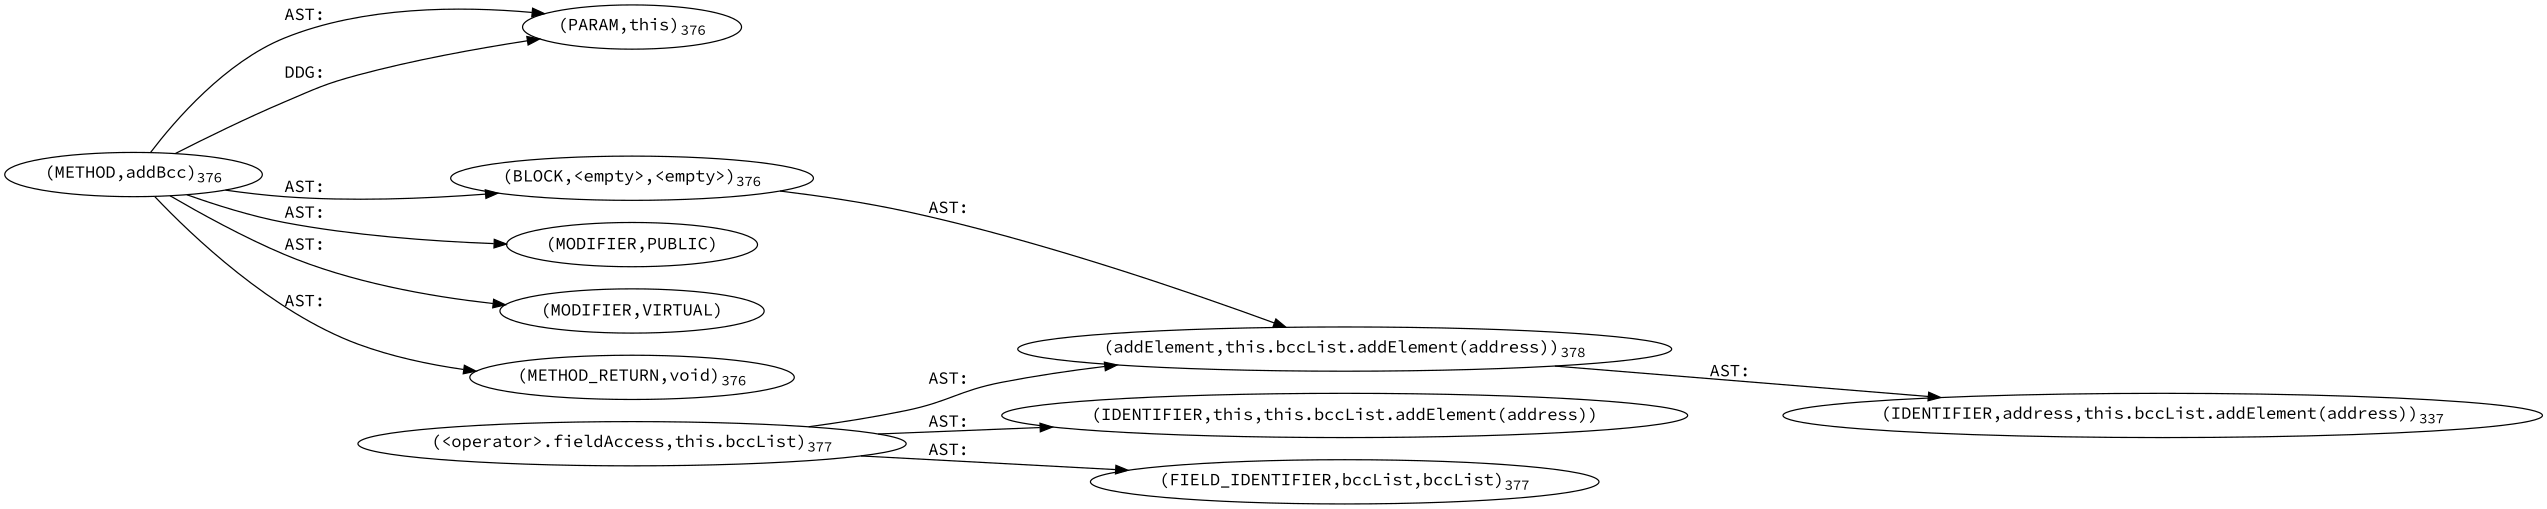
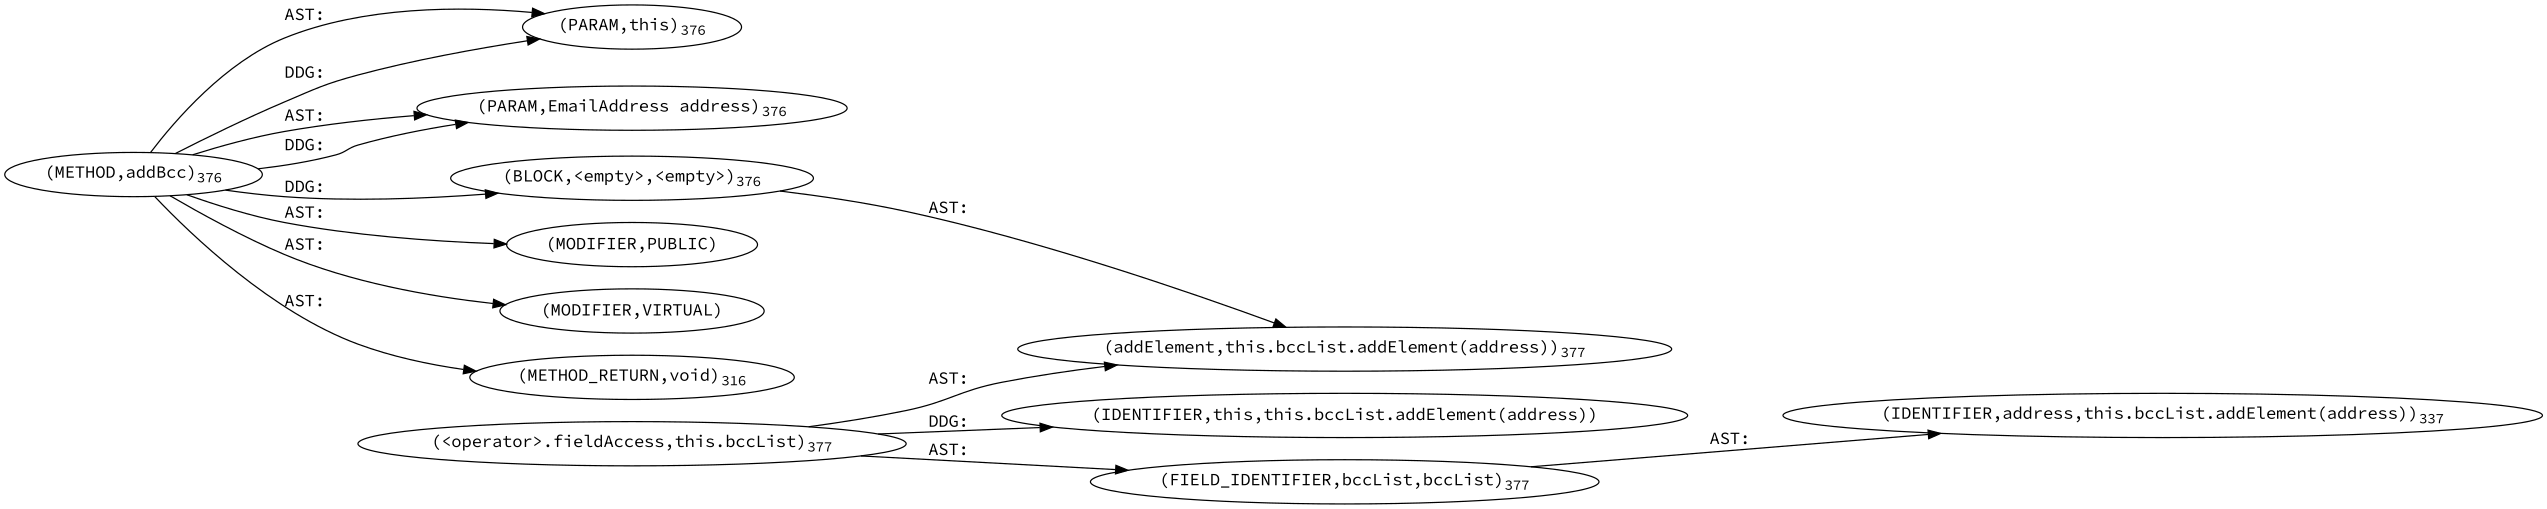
none -> (632, 108)
(310, 187) -> (310, 187)
(1573, 347) -> (1573, 347)
(734, 376) -> (734, 376)
(1742, 381) -> (1729, 451)
(954, 422) -> (954, 422)
